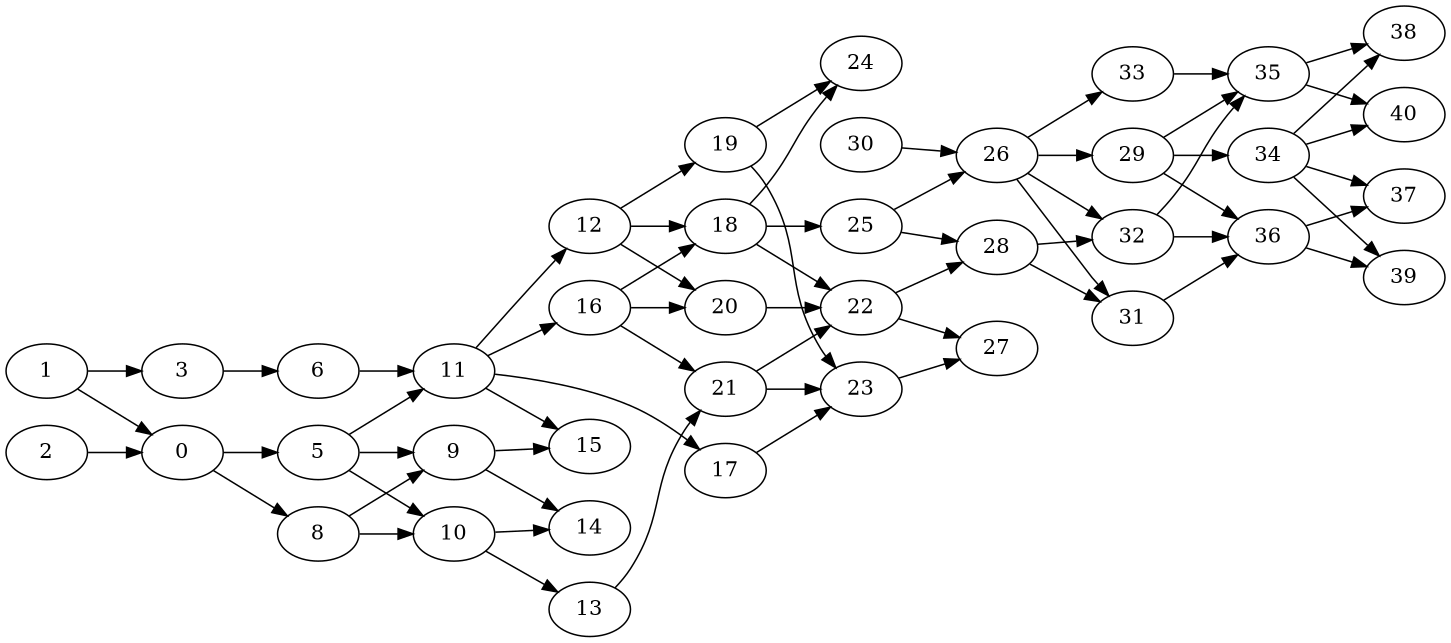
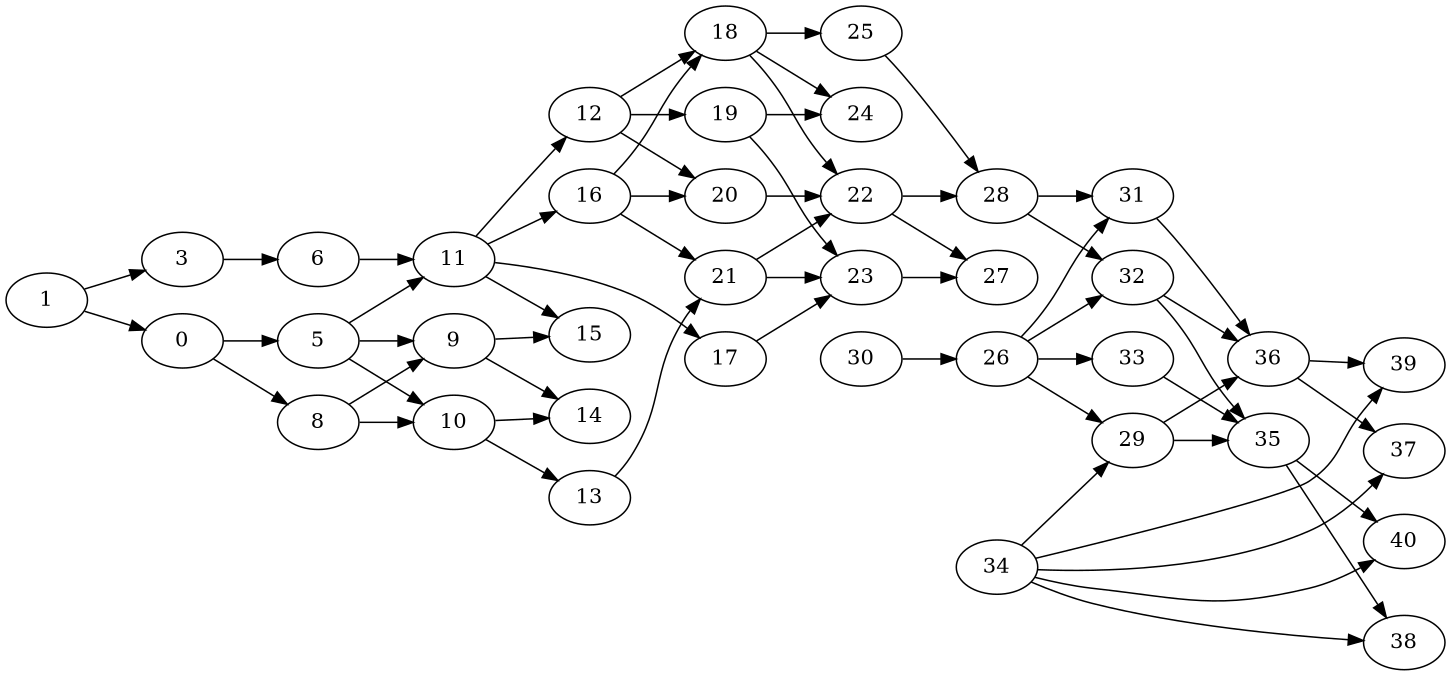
(1189, 155) -> (1060, 509)
(922, 194) -> none
(47, 452) -> none
